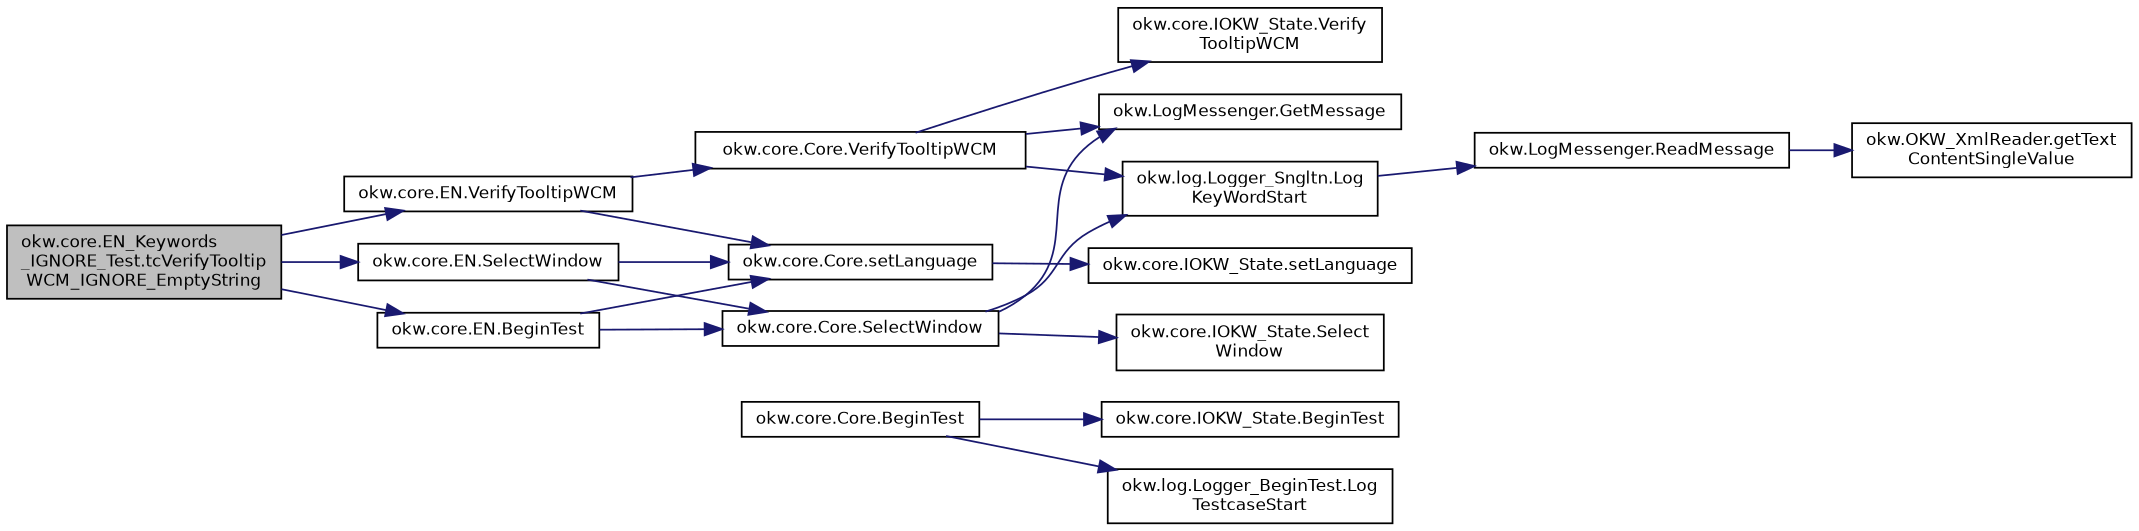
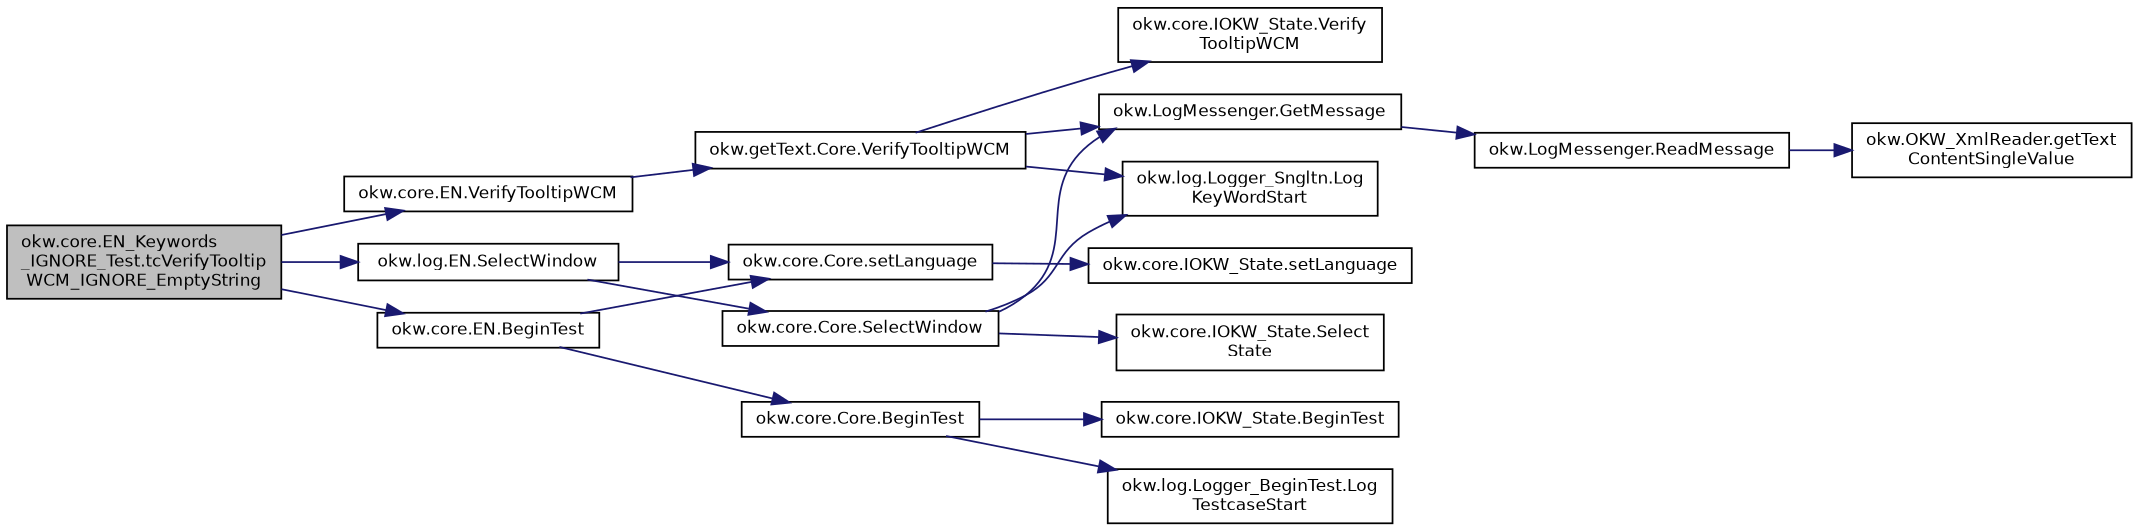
(861, 150) -> (861, 150)
(1417, 172) -> (1429, 130)
(666, 226) -> none
(488, 262) -> (488, 262)
(652, 329) -> (666, 373)
(1250, 342) -> (1250, 342)
